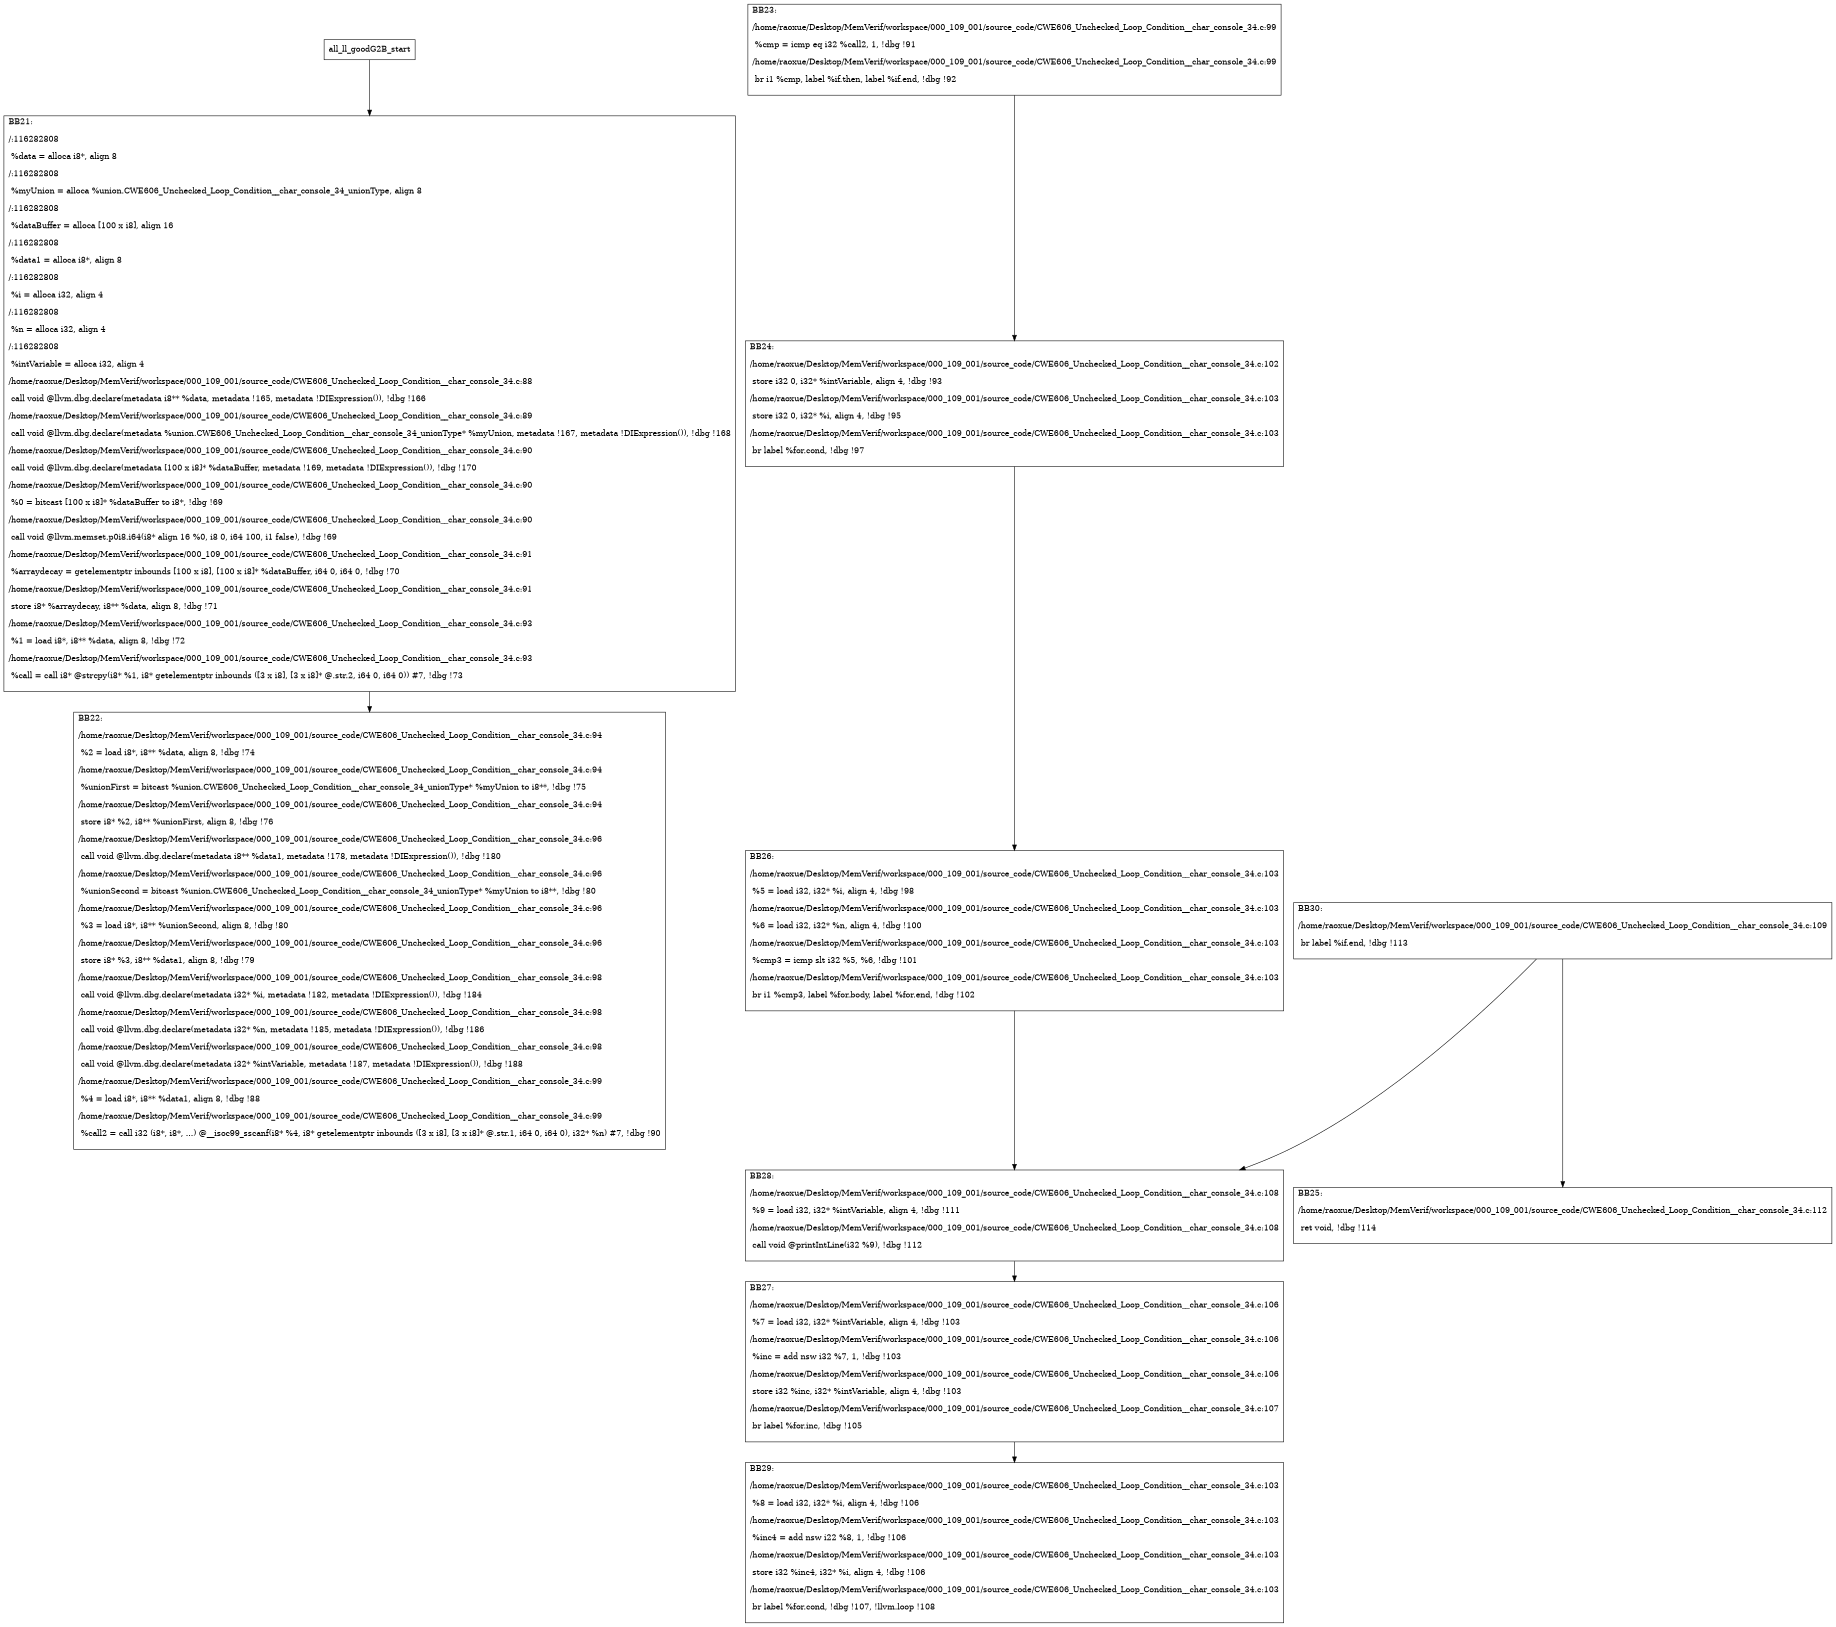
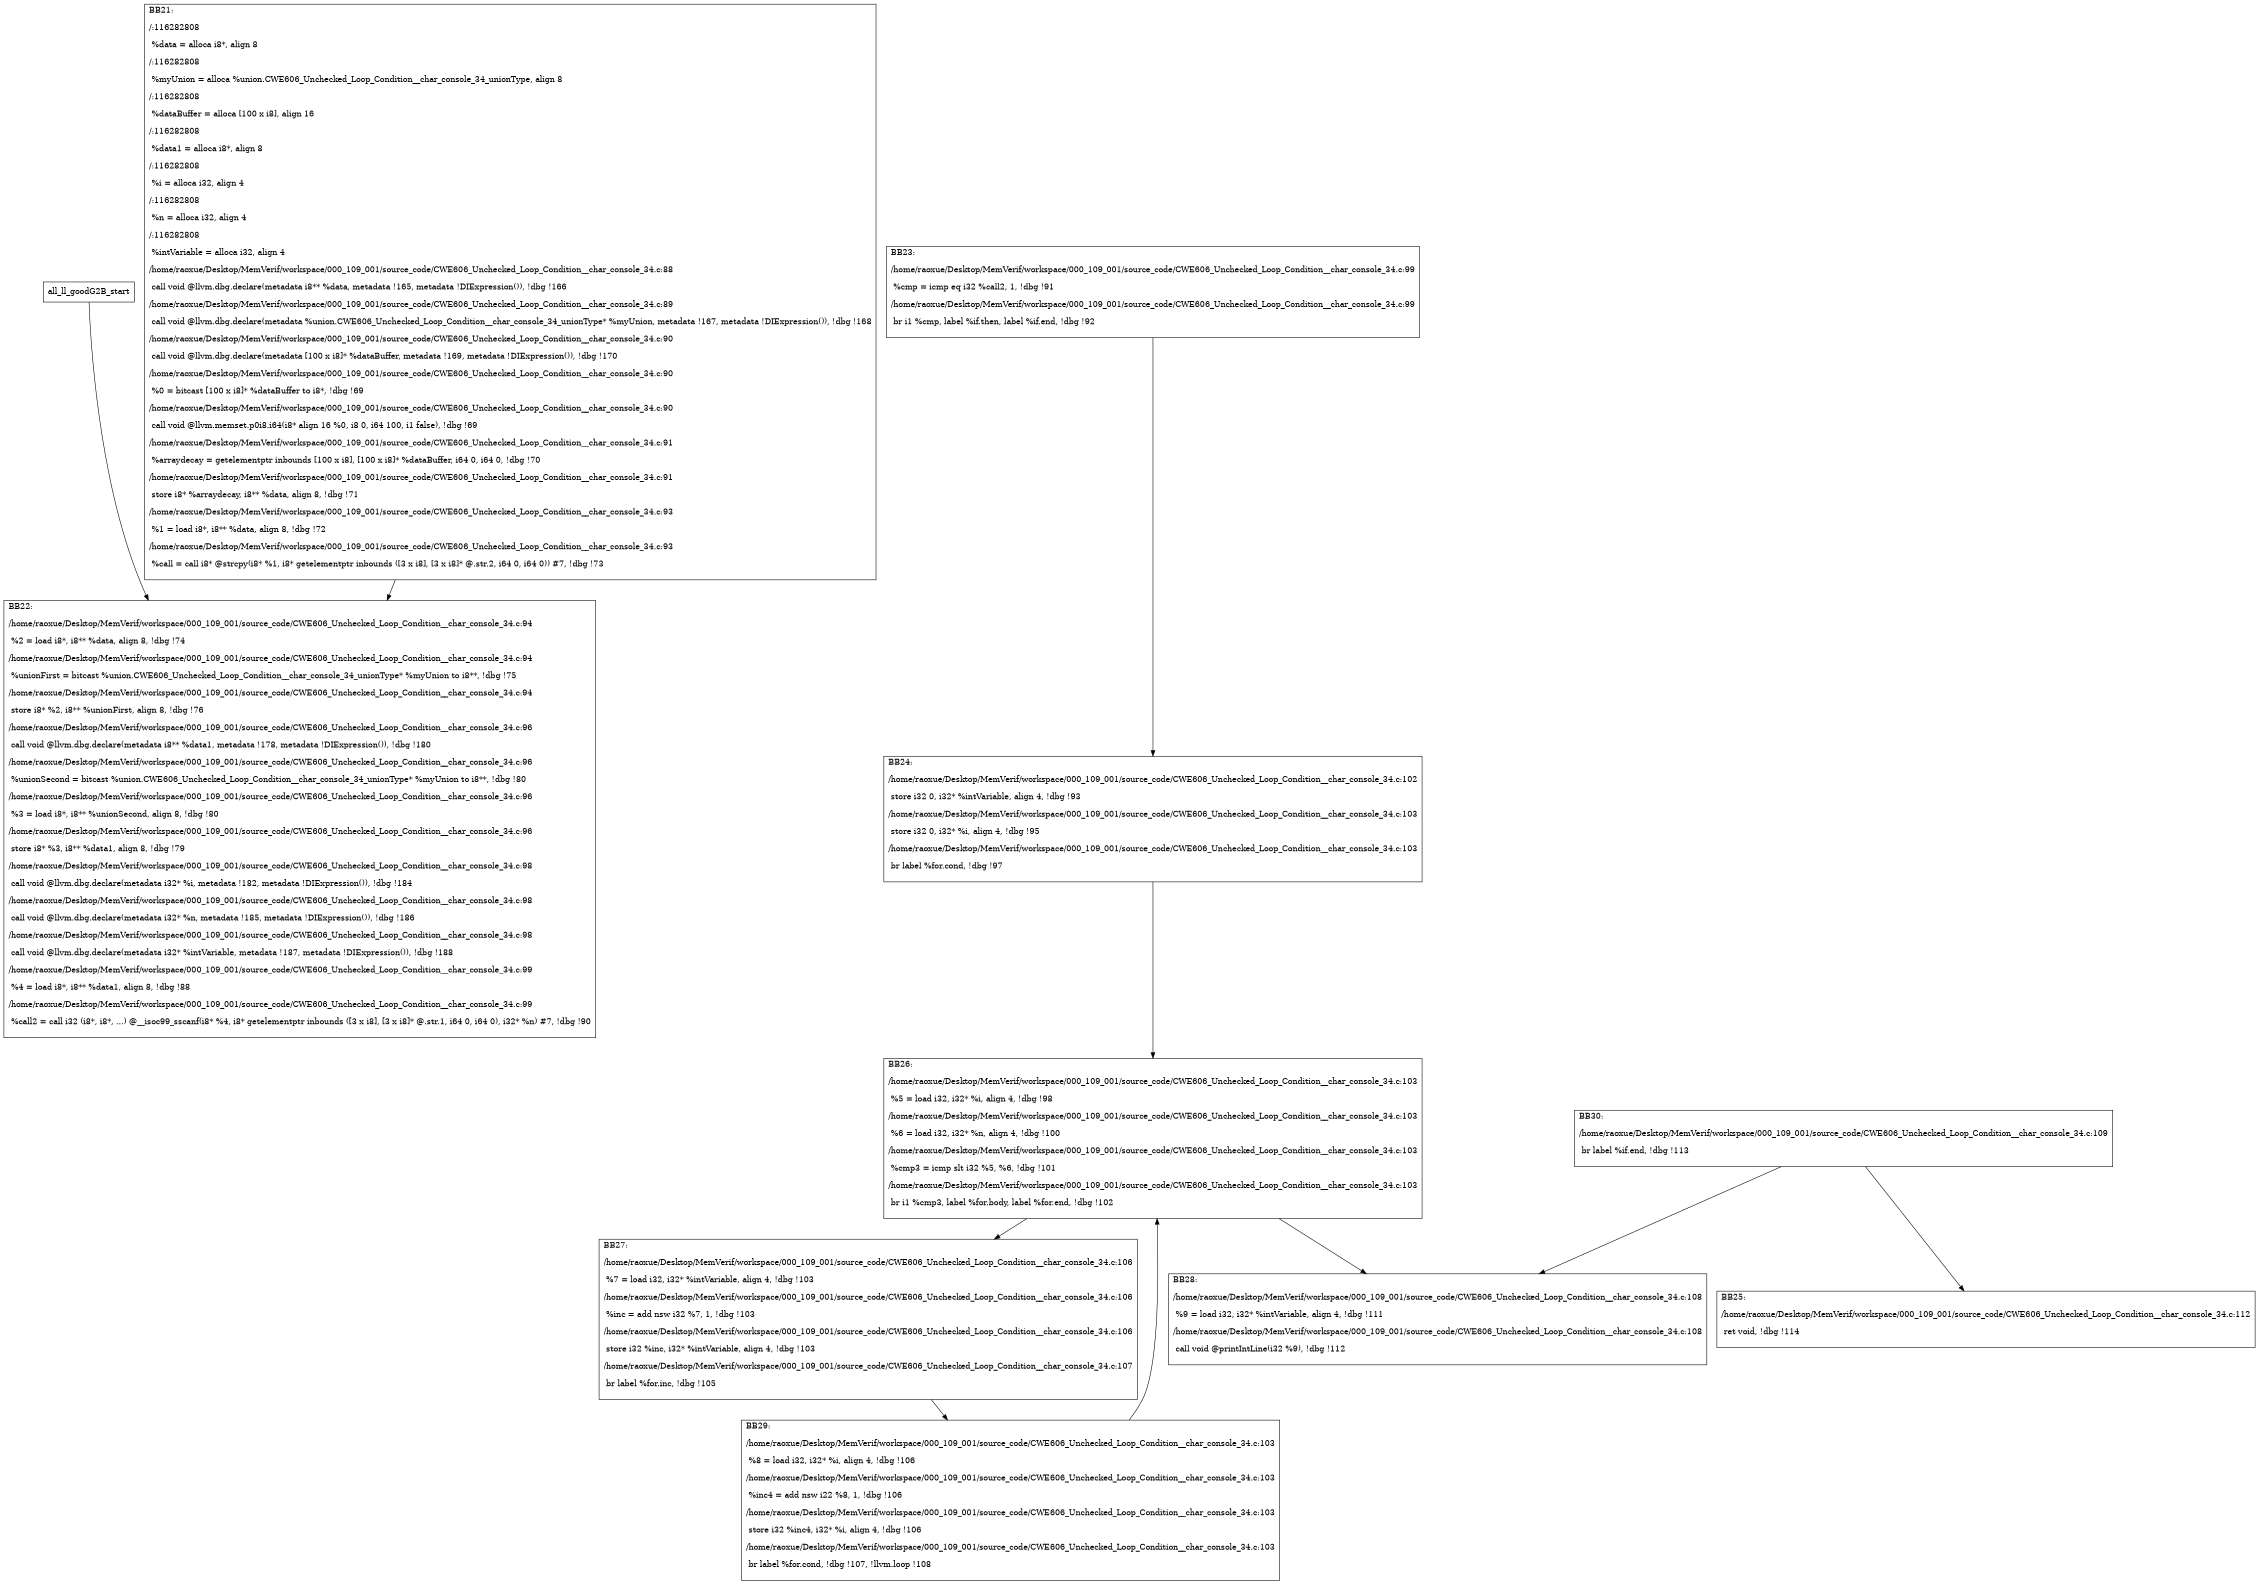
(370, 85) -> (105, 451)
(1014, 1268) -> (1013, 1227)
none -> (1156, 1325)
